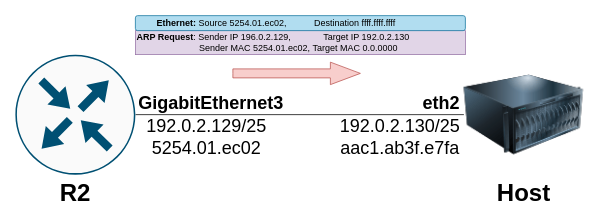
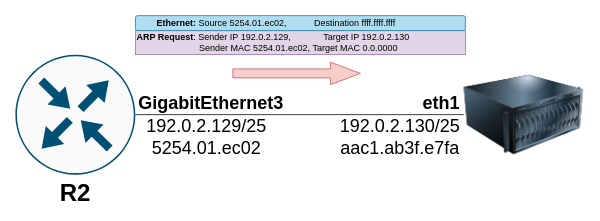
(287, 42) -> (287, 42)
(441, 103) -> (441, 103)
(524, 193) -> none
